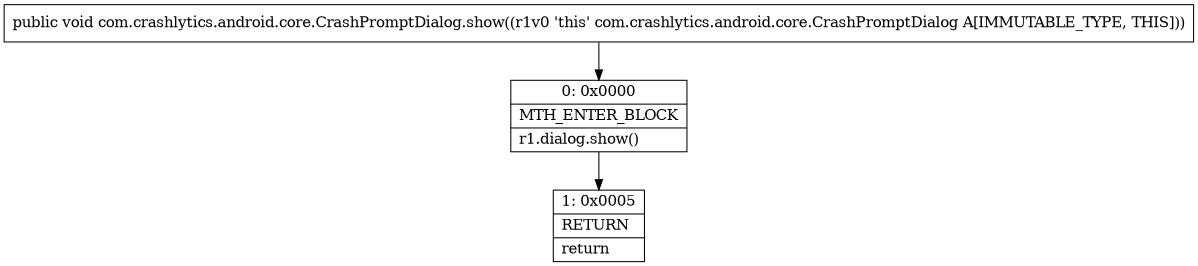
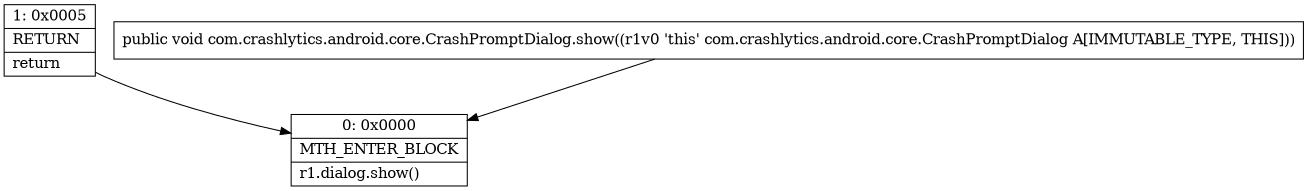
(599, 166) -> (187, 106)
